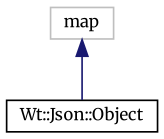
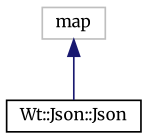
(82, 116) -> (74, 116)
